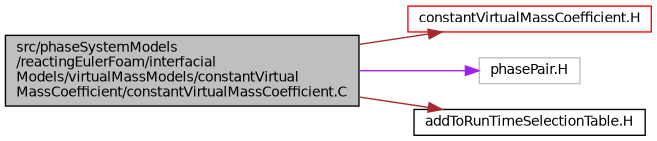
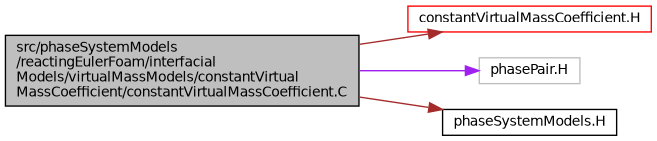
(530, 122) -> (530, 122)
